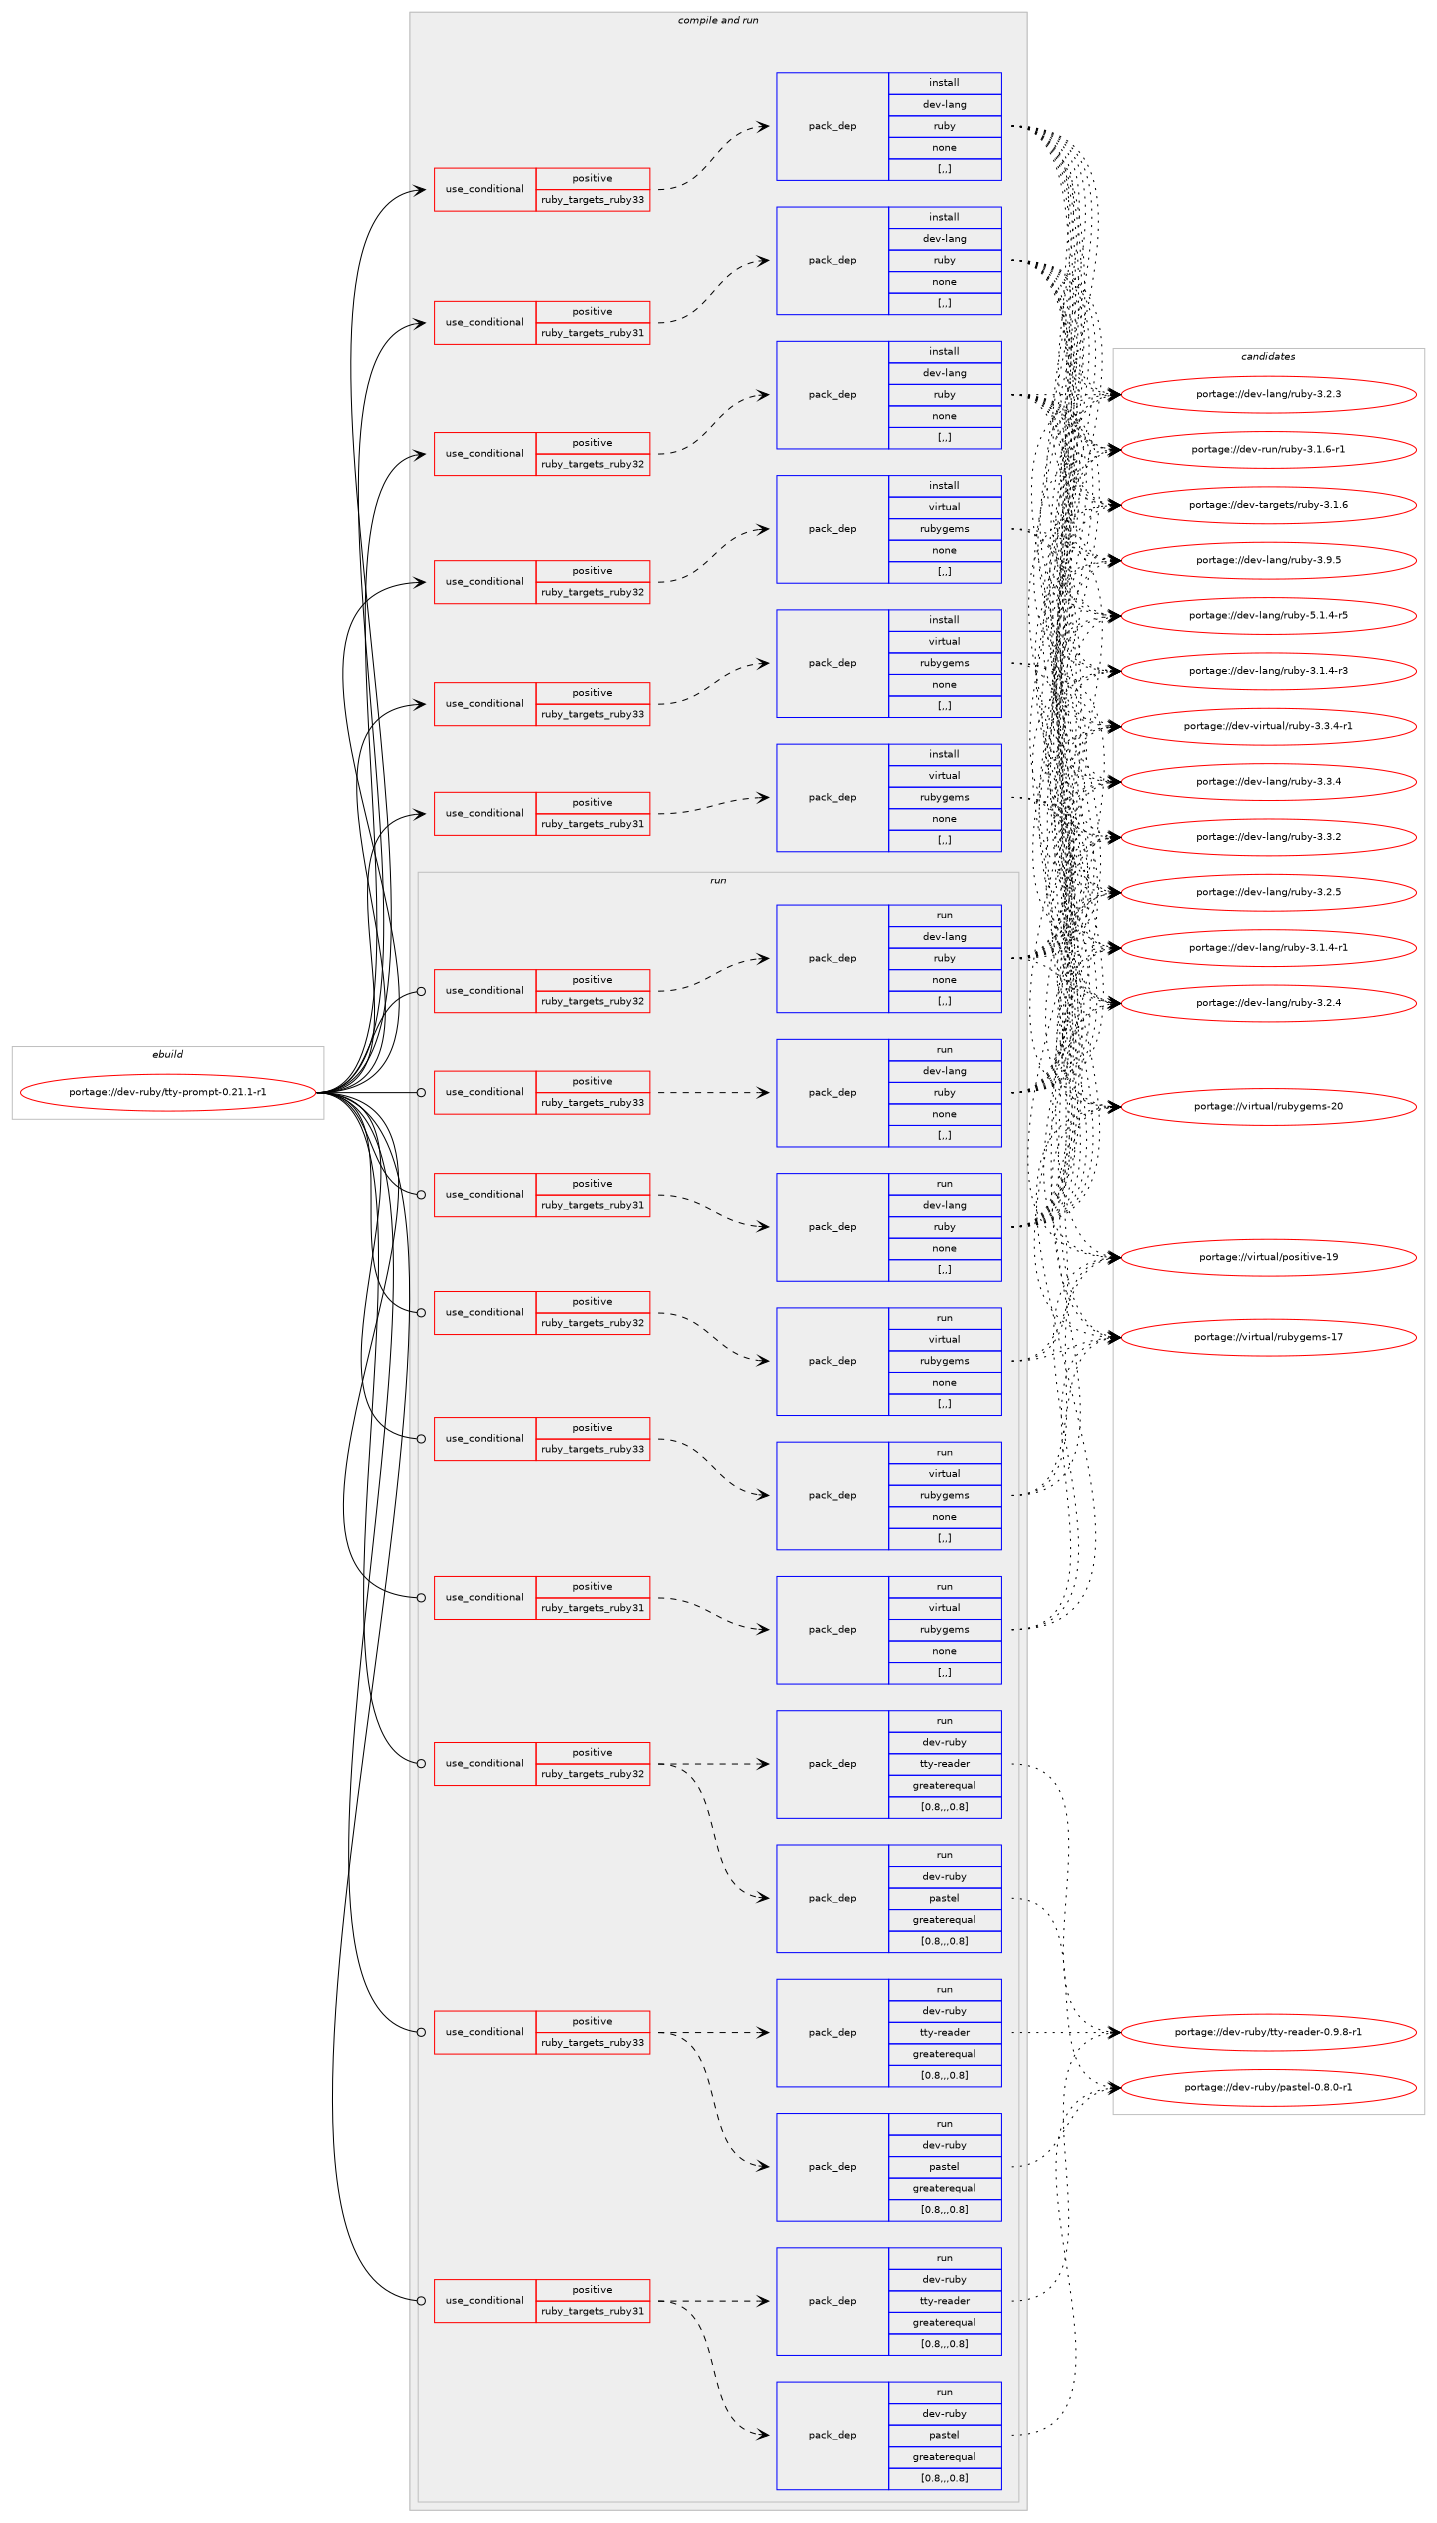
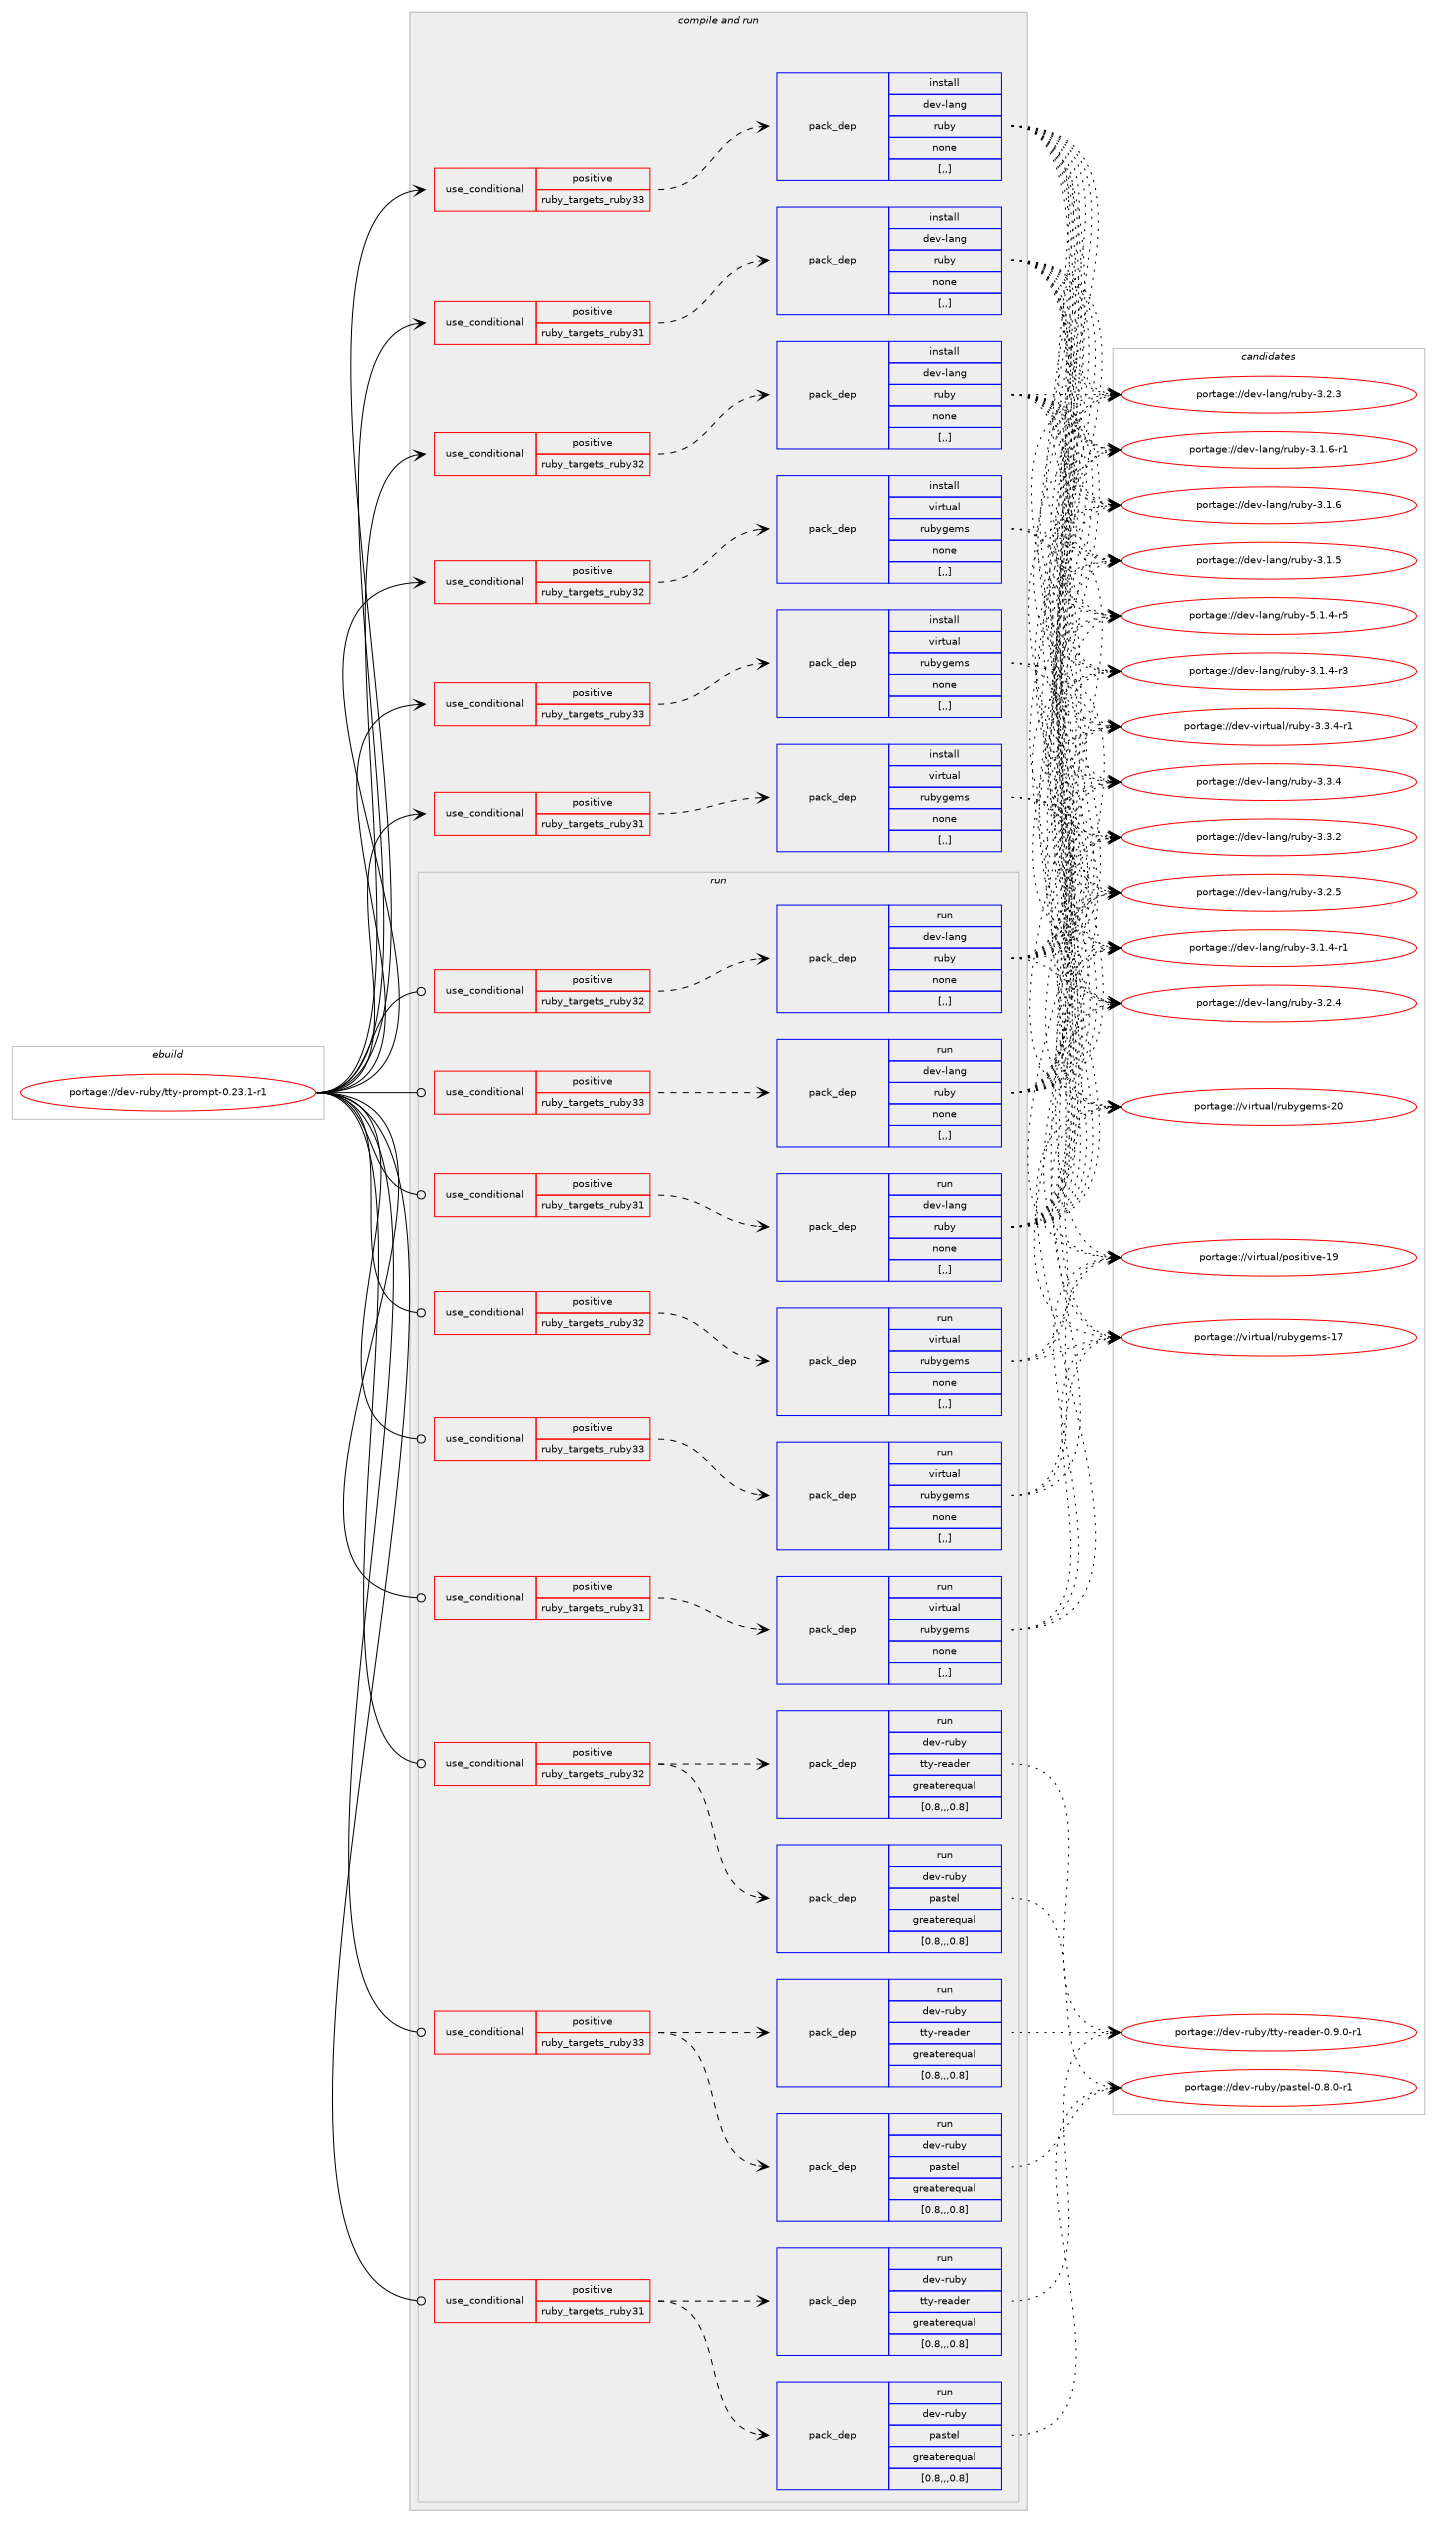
(1269, 450) -> (1269, 450)
(1269, 505) -> (1269, 505)
(1269, 561) -> (1269, 561)
(168, 1093) -> (168, 1093)
(1269, 2033) -> (1269, 2033)
